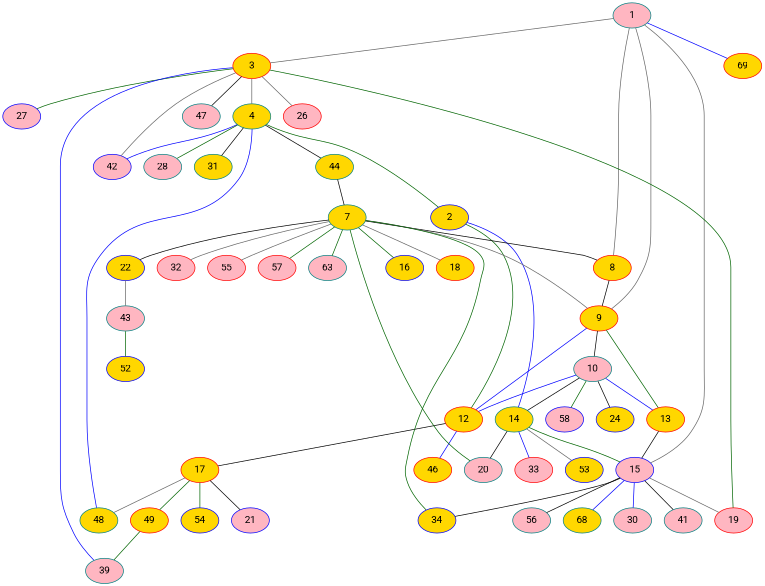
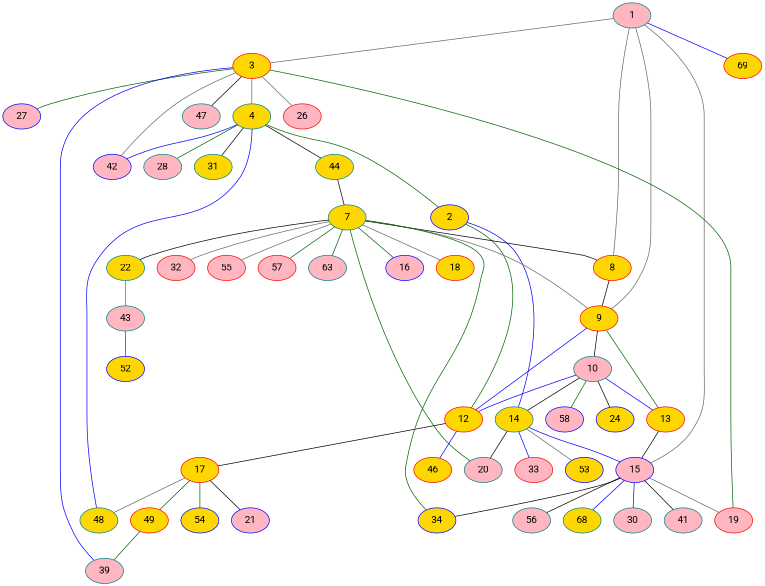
(126, 268) -> (126, 268)
(405, 268) -> (405, 268)
(574, 445) -> (574, 445)
